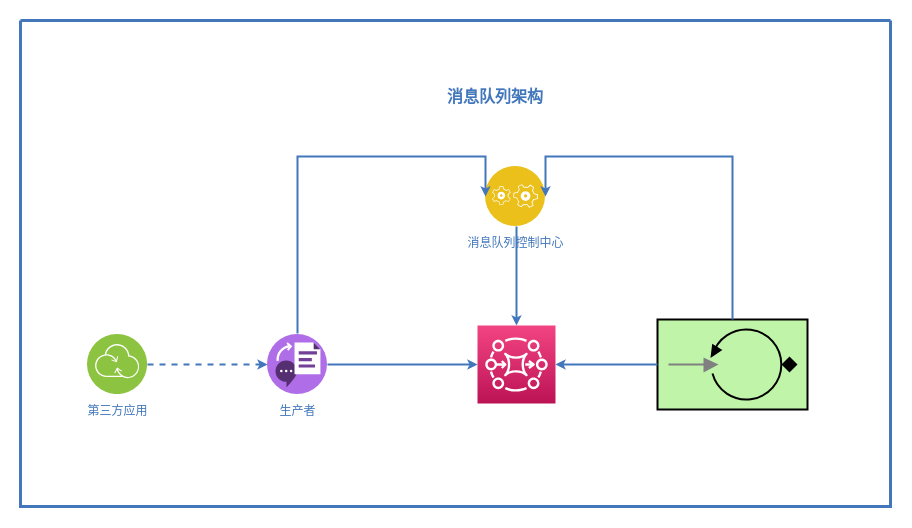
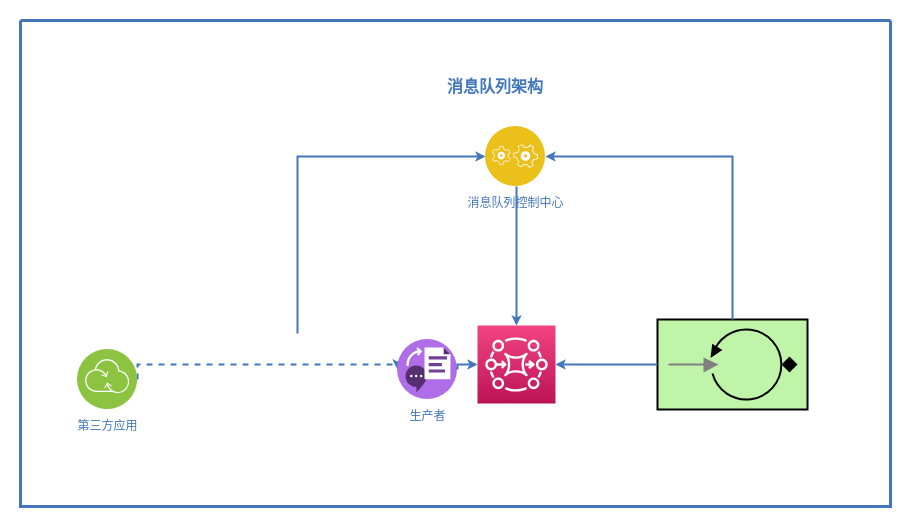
(496, 97) -> (496, 87)
(516, 197) -> (516, 157)
(118, 365) -> (108, 380)
(298, 365) -> (428, 370)
